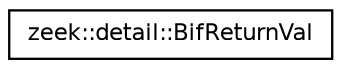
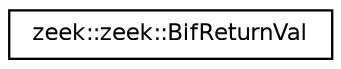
(171, 35) -> (171, 35)
